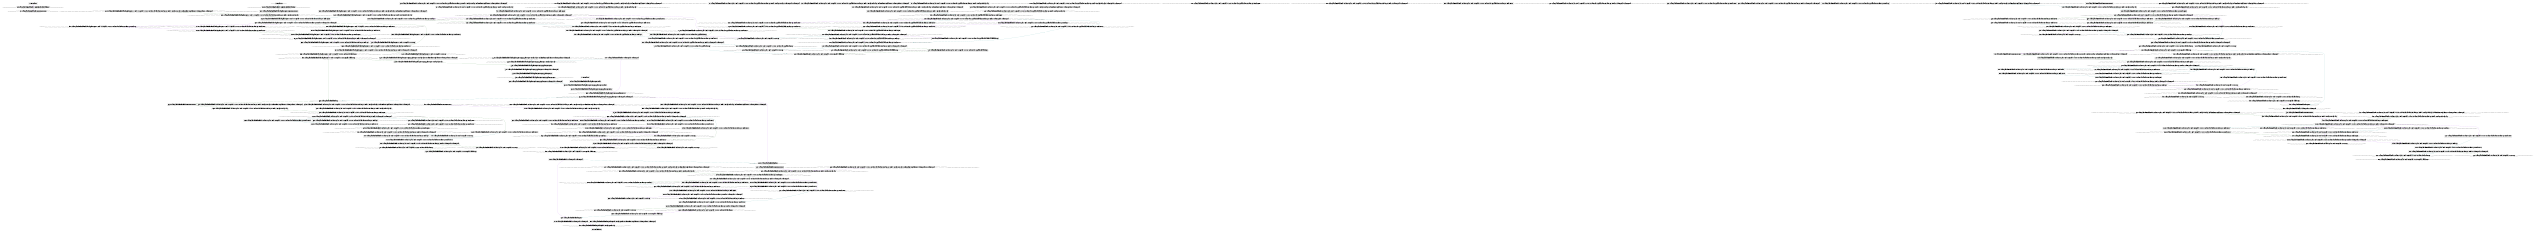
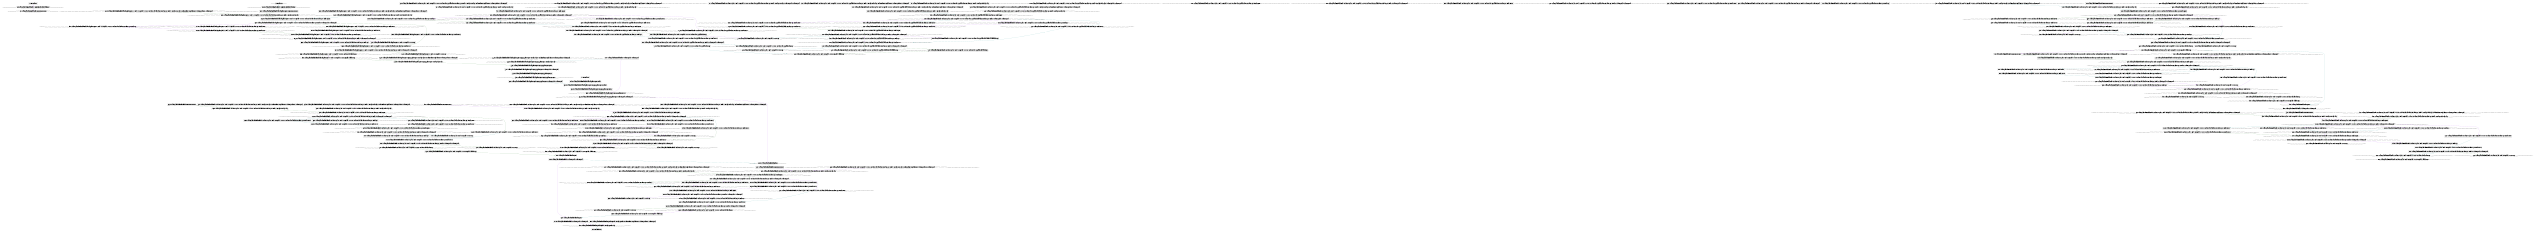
(328, 101) -> none
none -> (566, 156)
